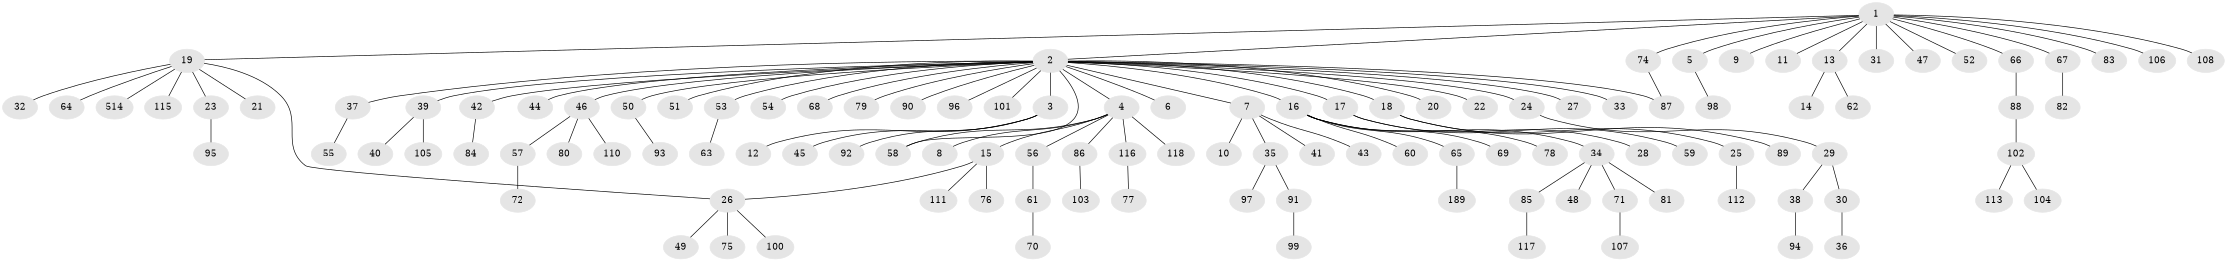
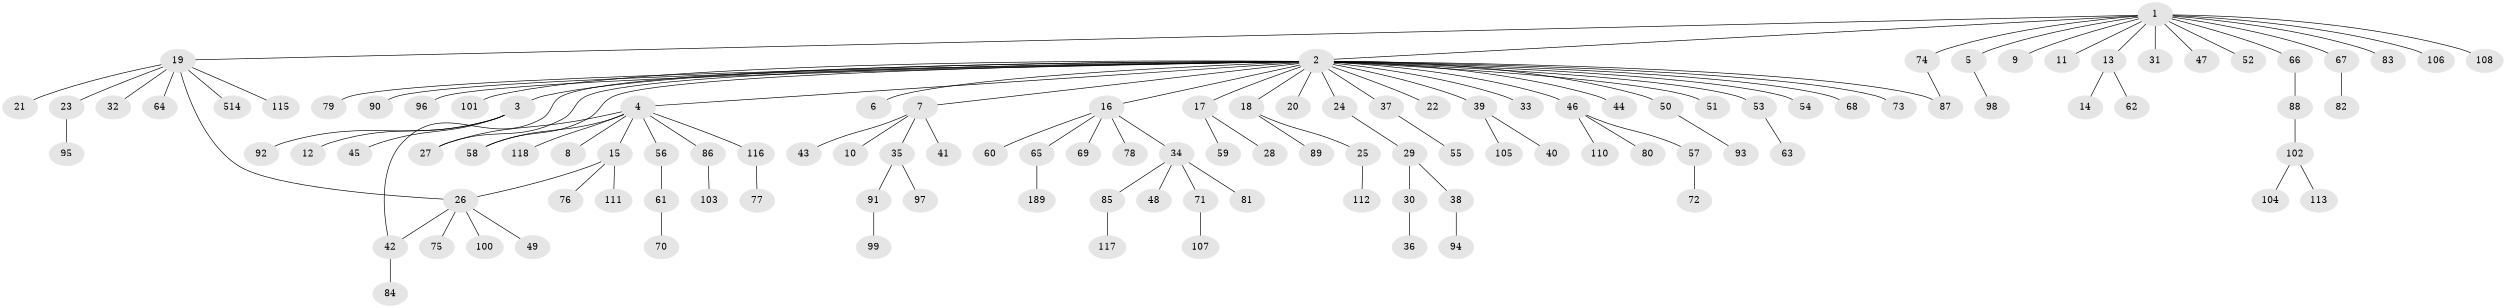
none -> (1899, 107)
none -> (567, 123)
none -> (425, 224)
